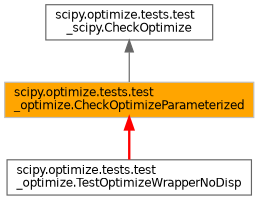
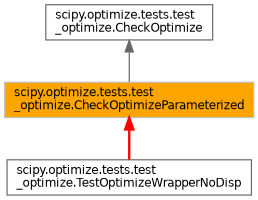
(129, 22) -> (129, 22)
